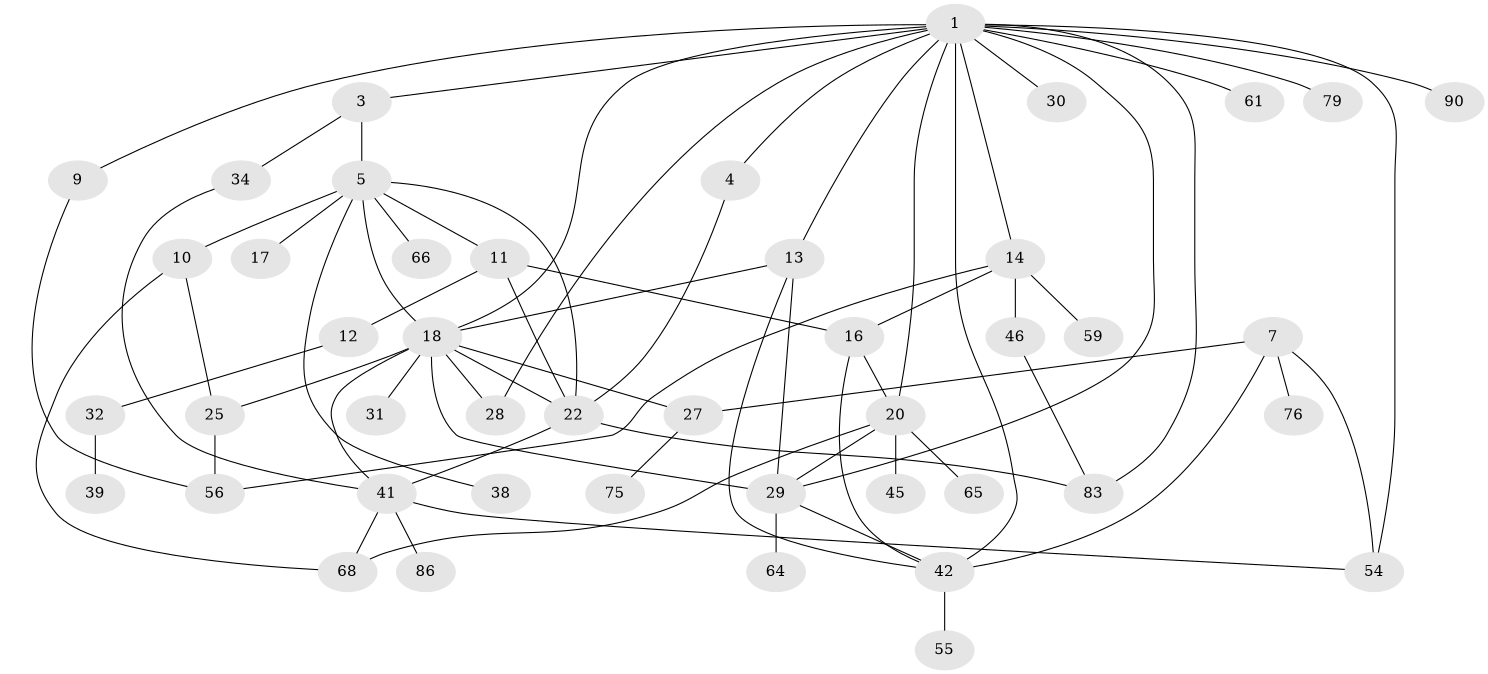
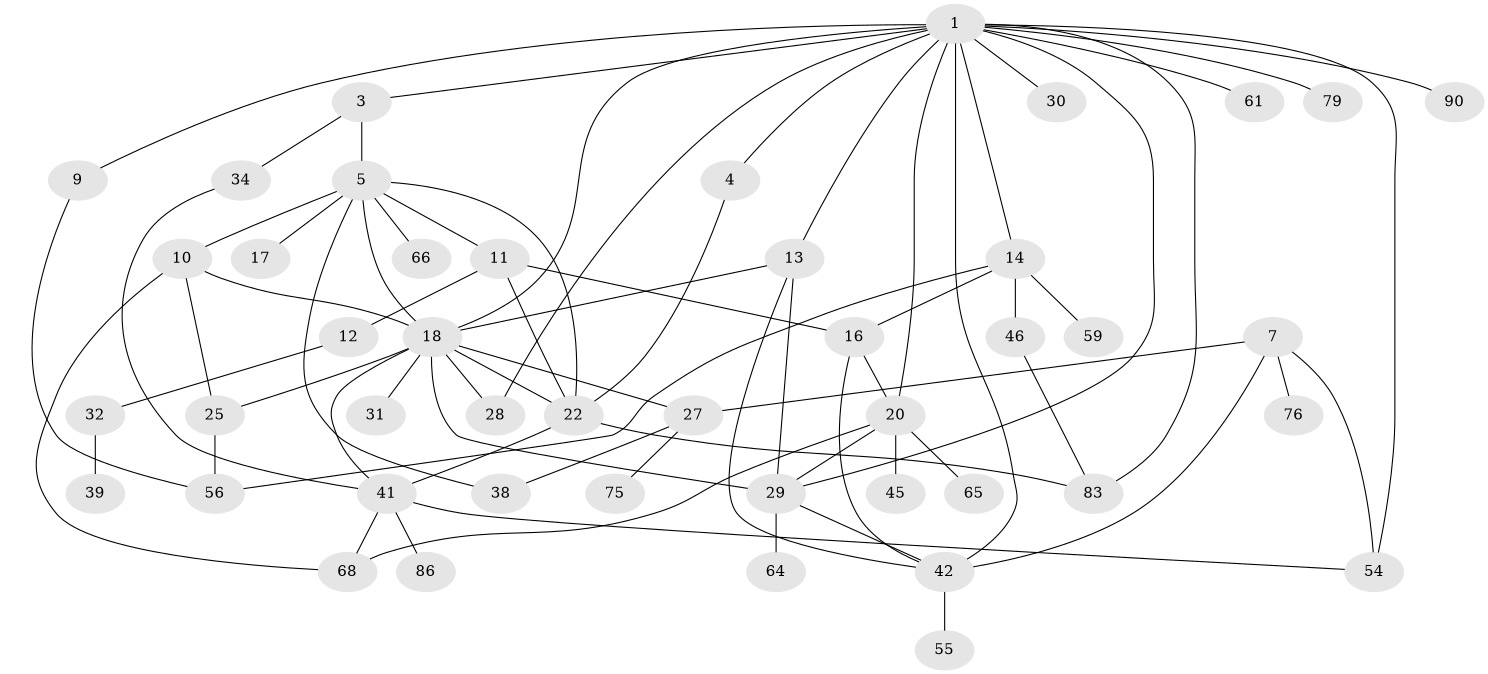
none -> (307, 299)
none -> (598, 455)
